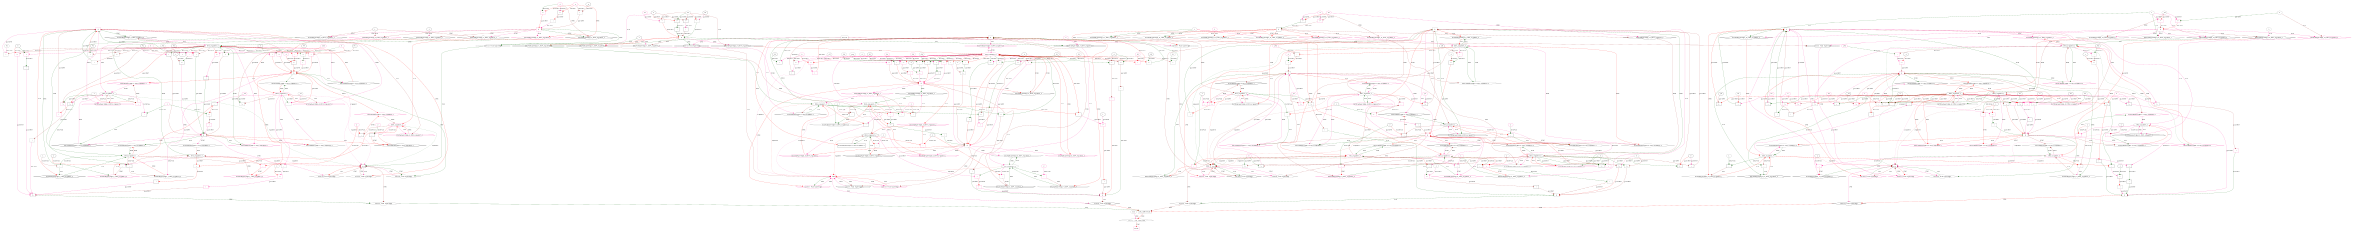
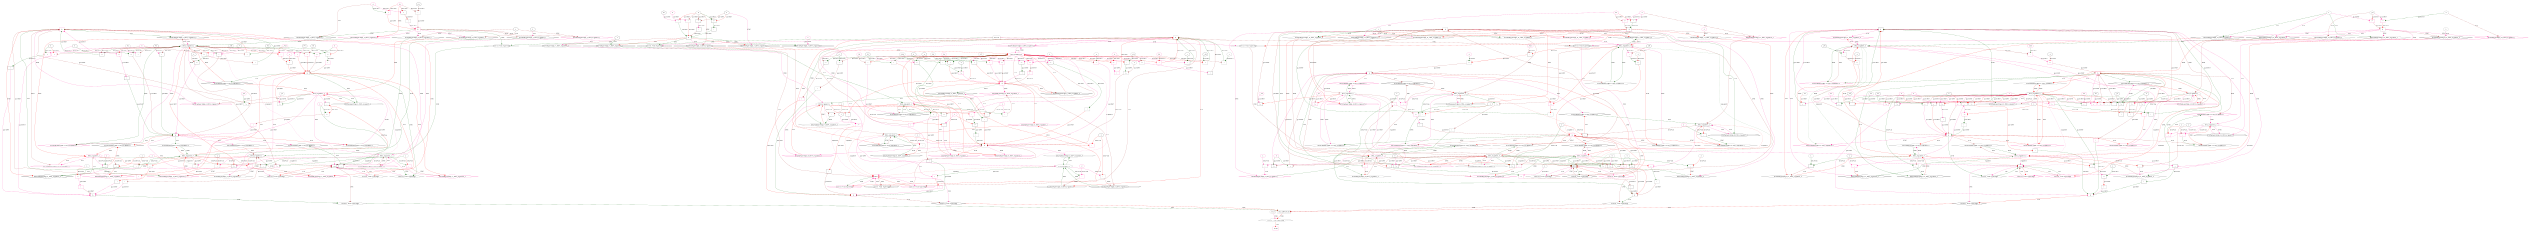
(296, 101) -> (279, 86)
(852, 145) -> (885, 145)
